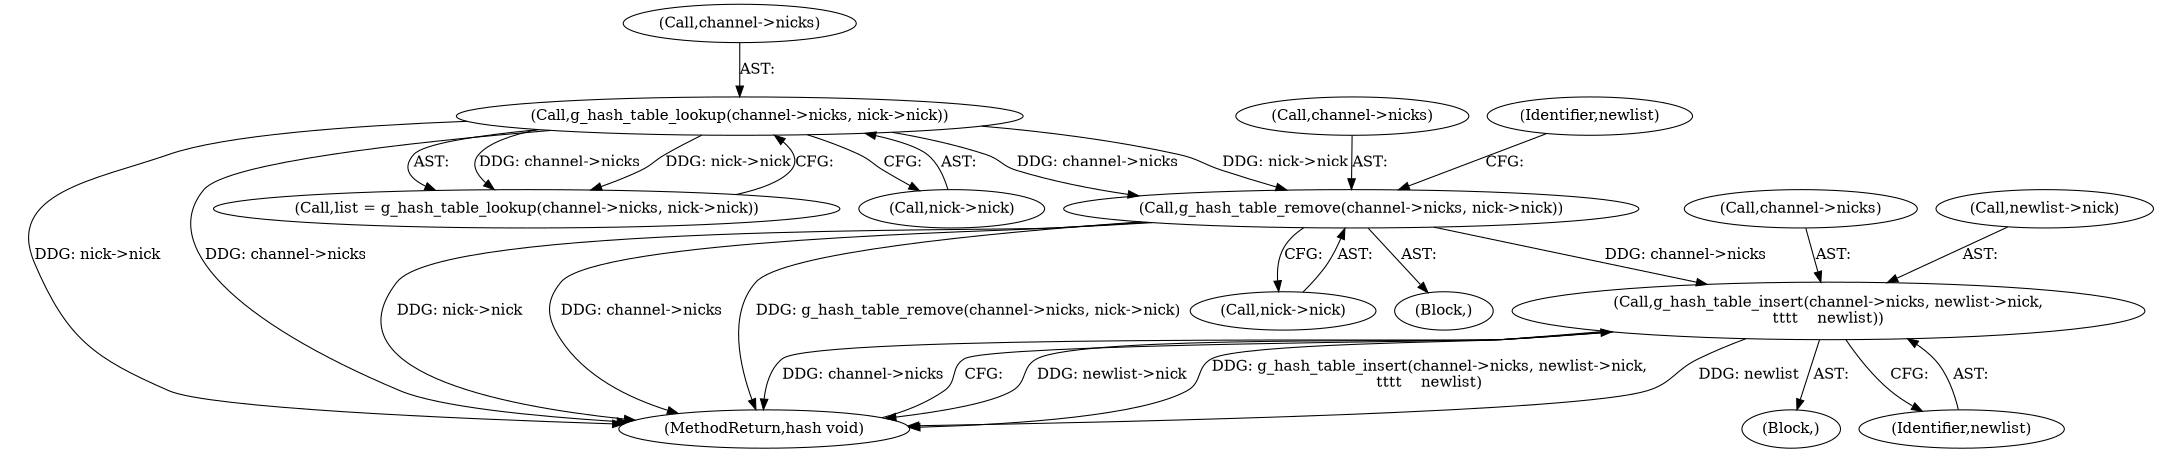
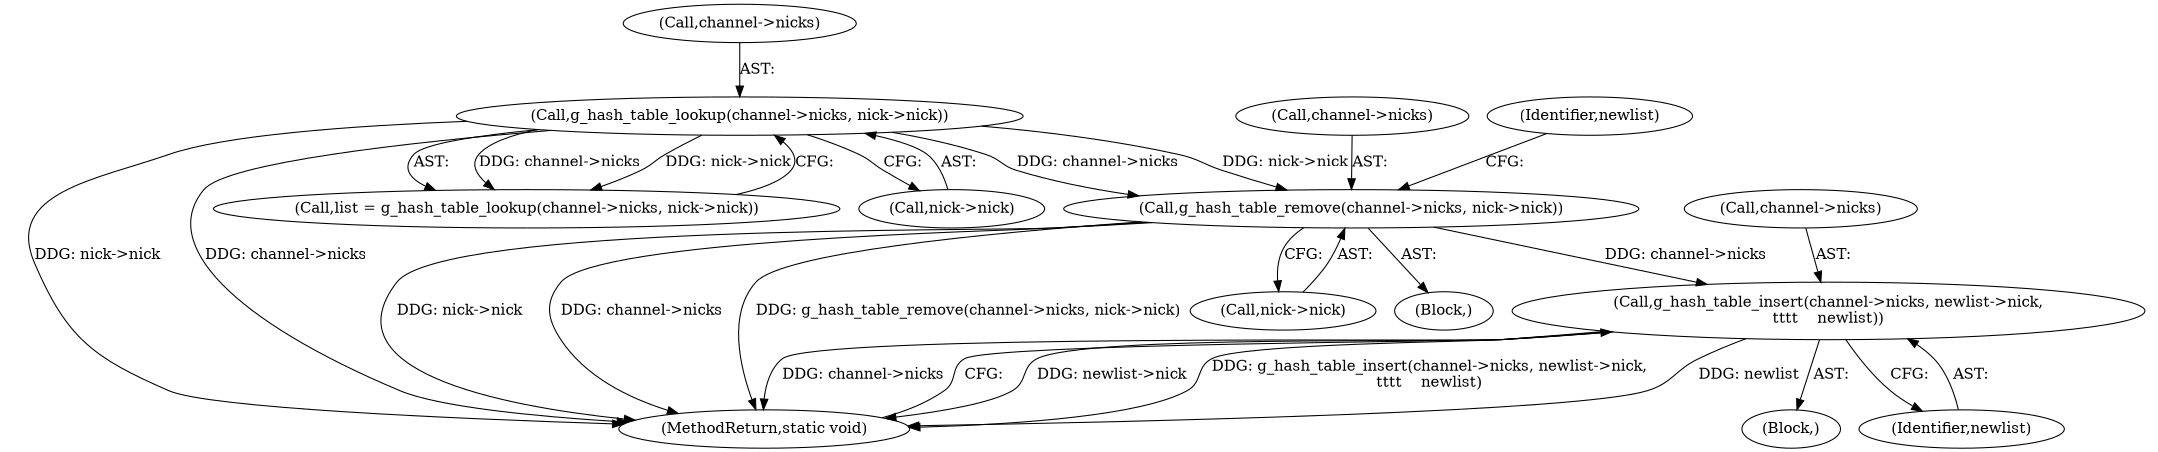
(2045, 209) -> none
(764, 429) -> (764, 429)
